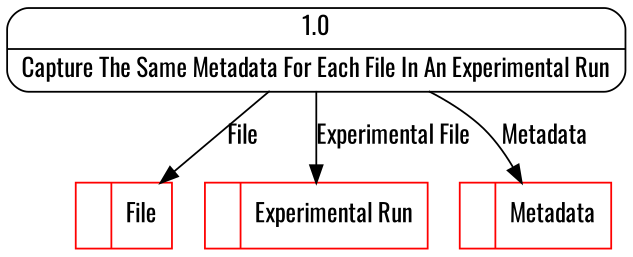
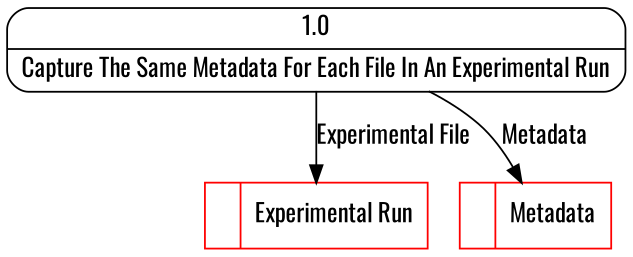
(124, 216) -> none
